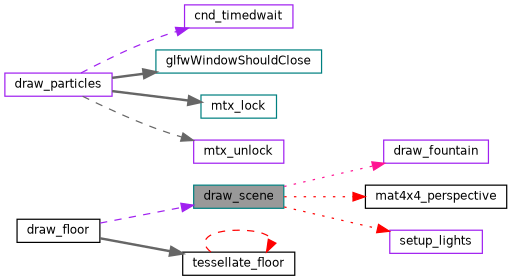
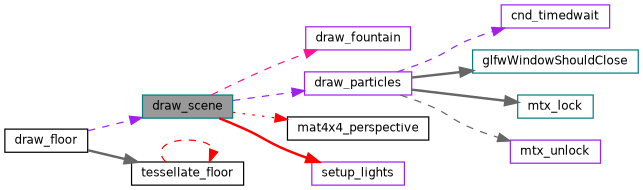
none -> (263, 96)
(328, 176) -> (258, 73)
(331, 218) -> (263, 138)
